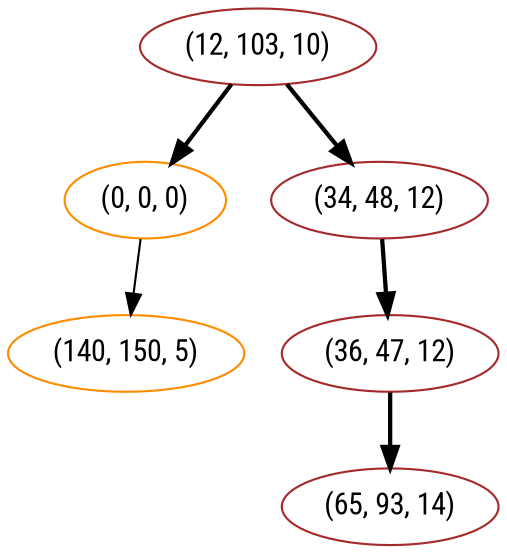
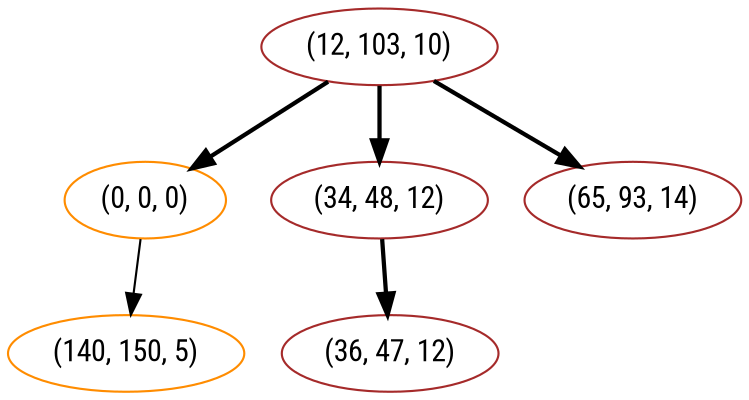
(390, 420) -> (497, 118)
